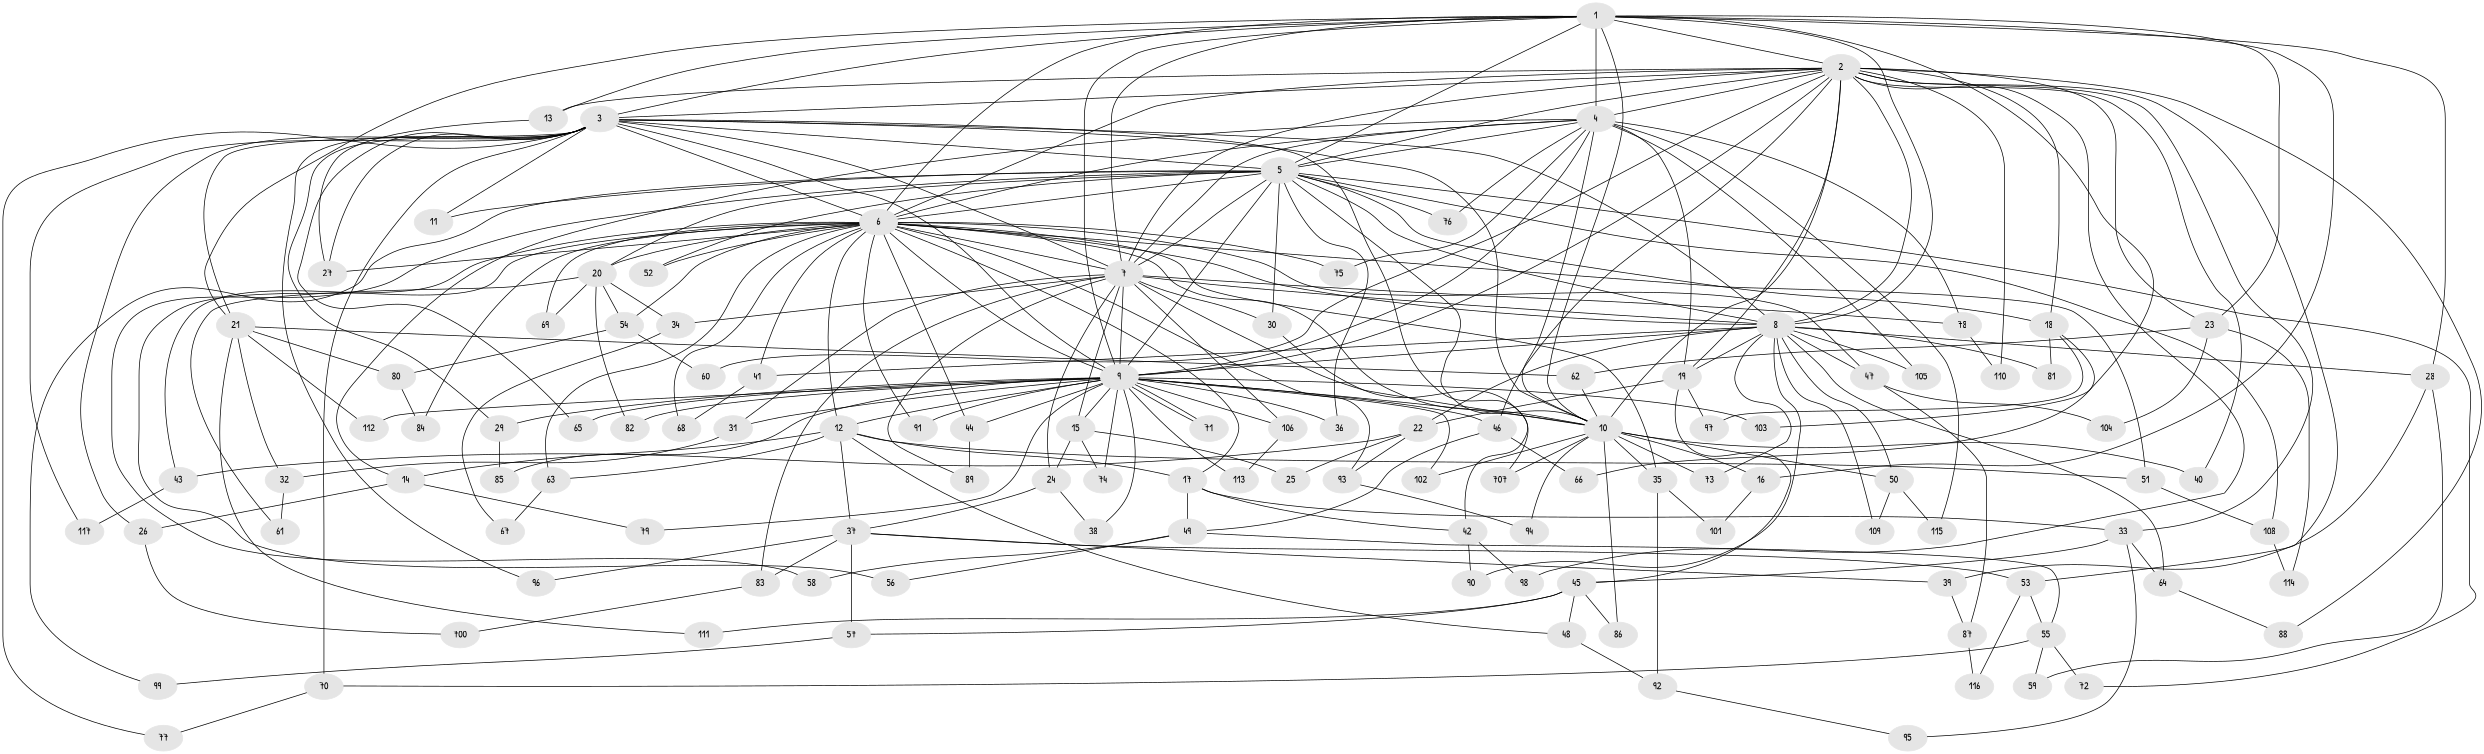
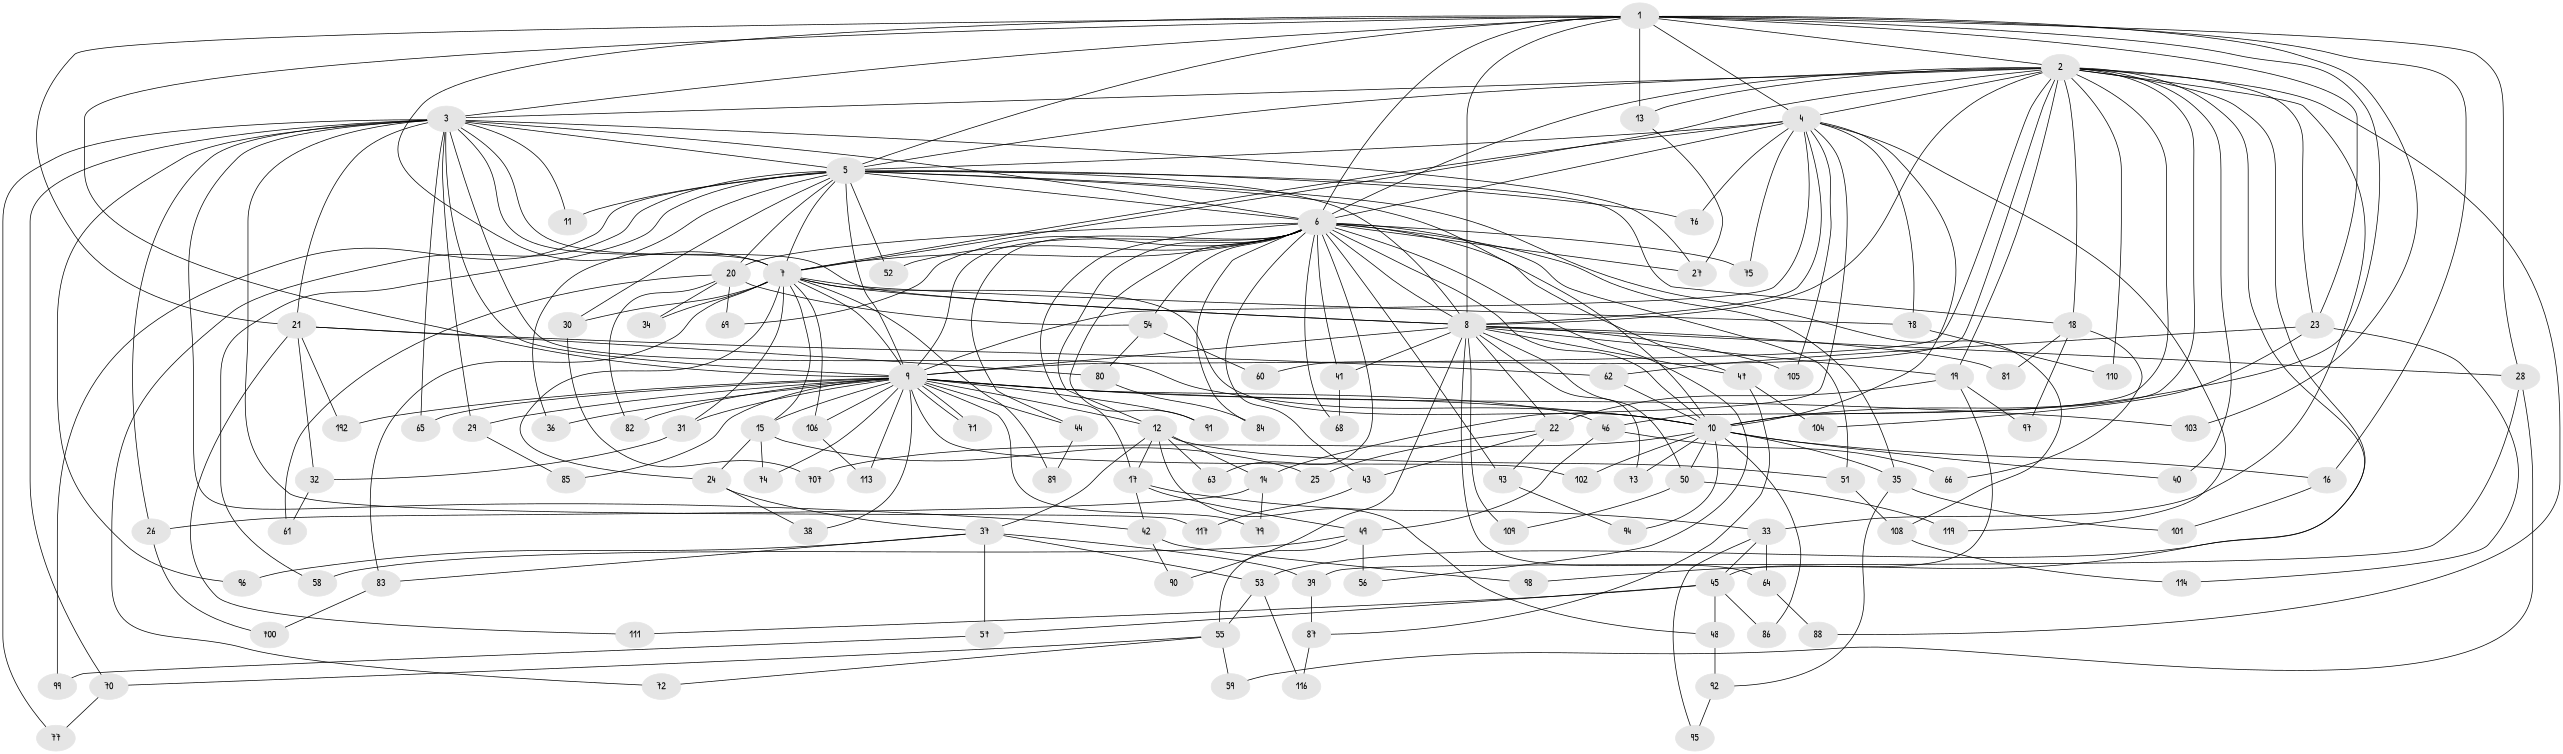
(1686, 230) -> (1793, 289)
(369, 429) -> (342, 429)
(505, 532) -> none
(1937, 532) -> (1949, 532)
